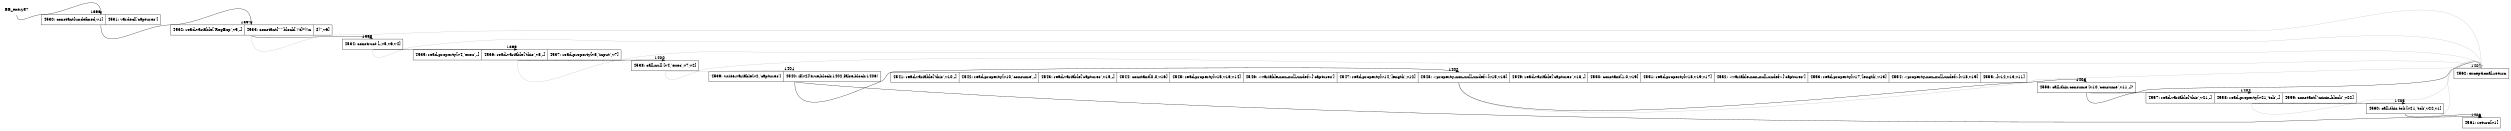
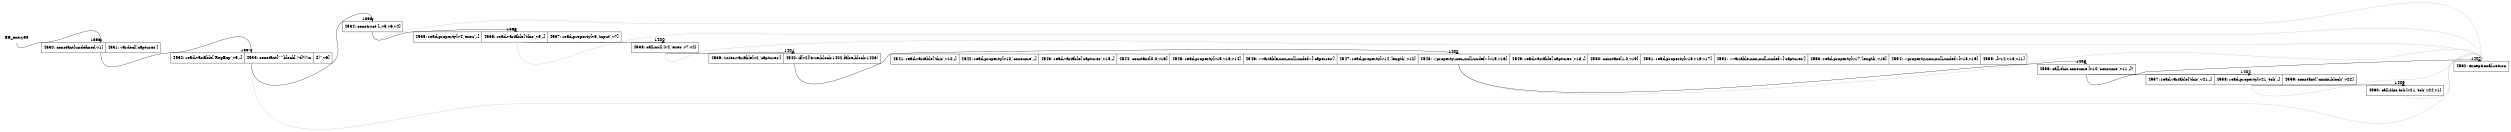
(17, 10) -> (17, 38)
(728, 71) -> (728, 53)
(2481, 123) -> none
